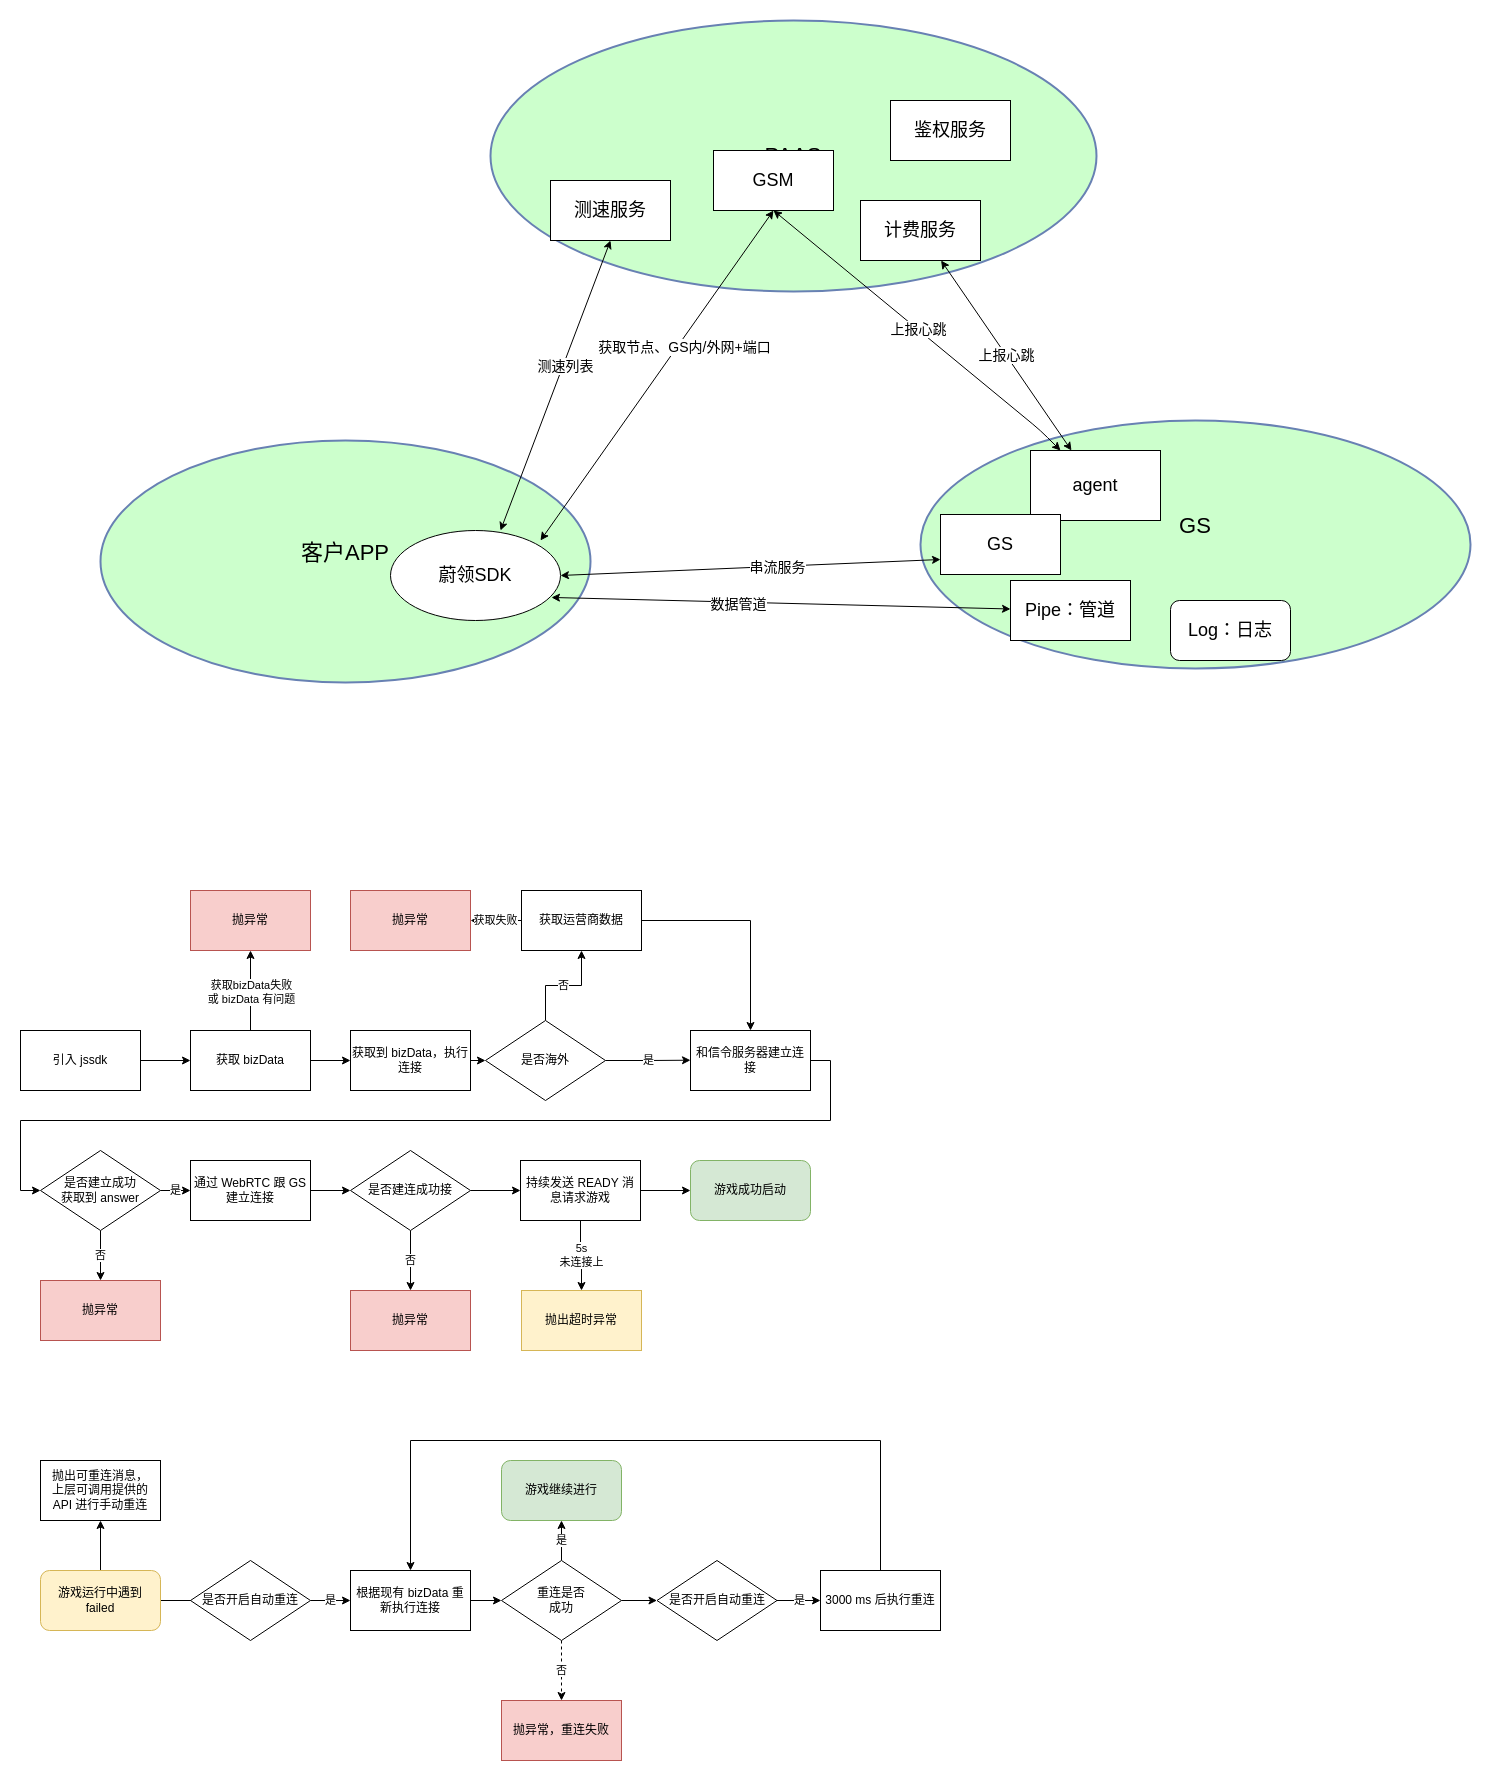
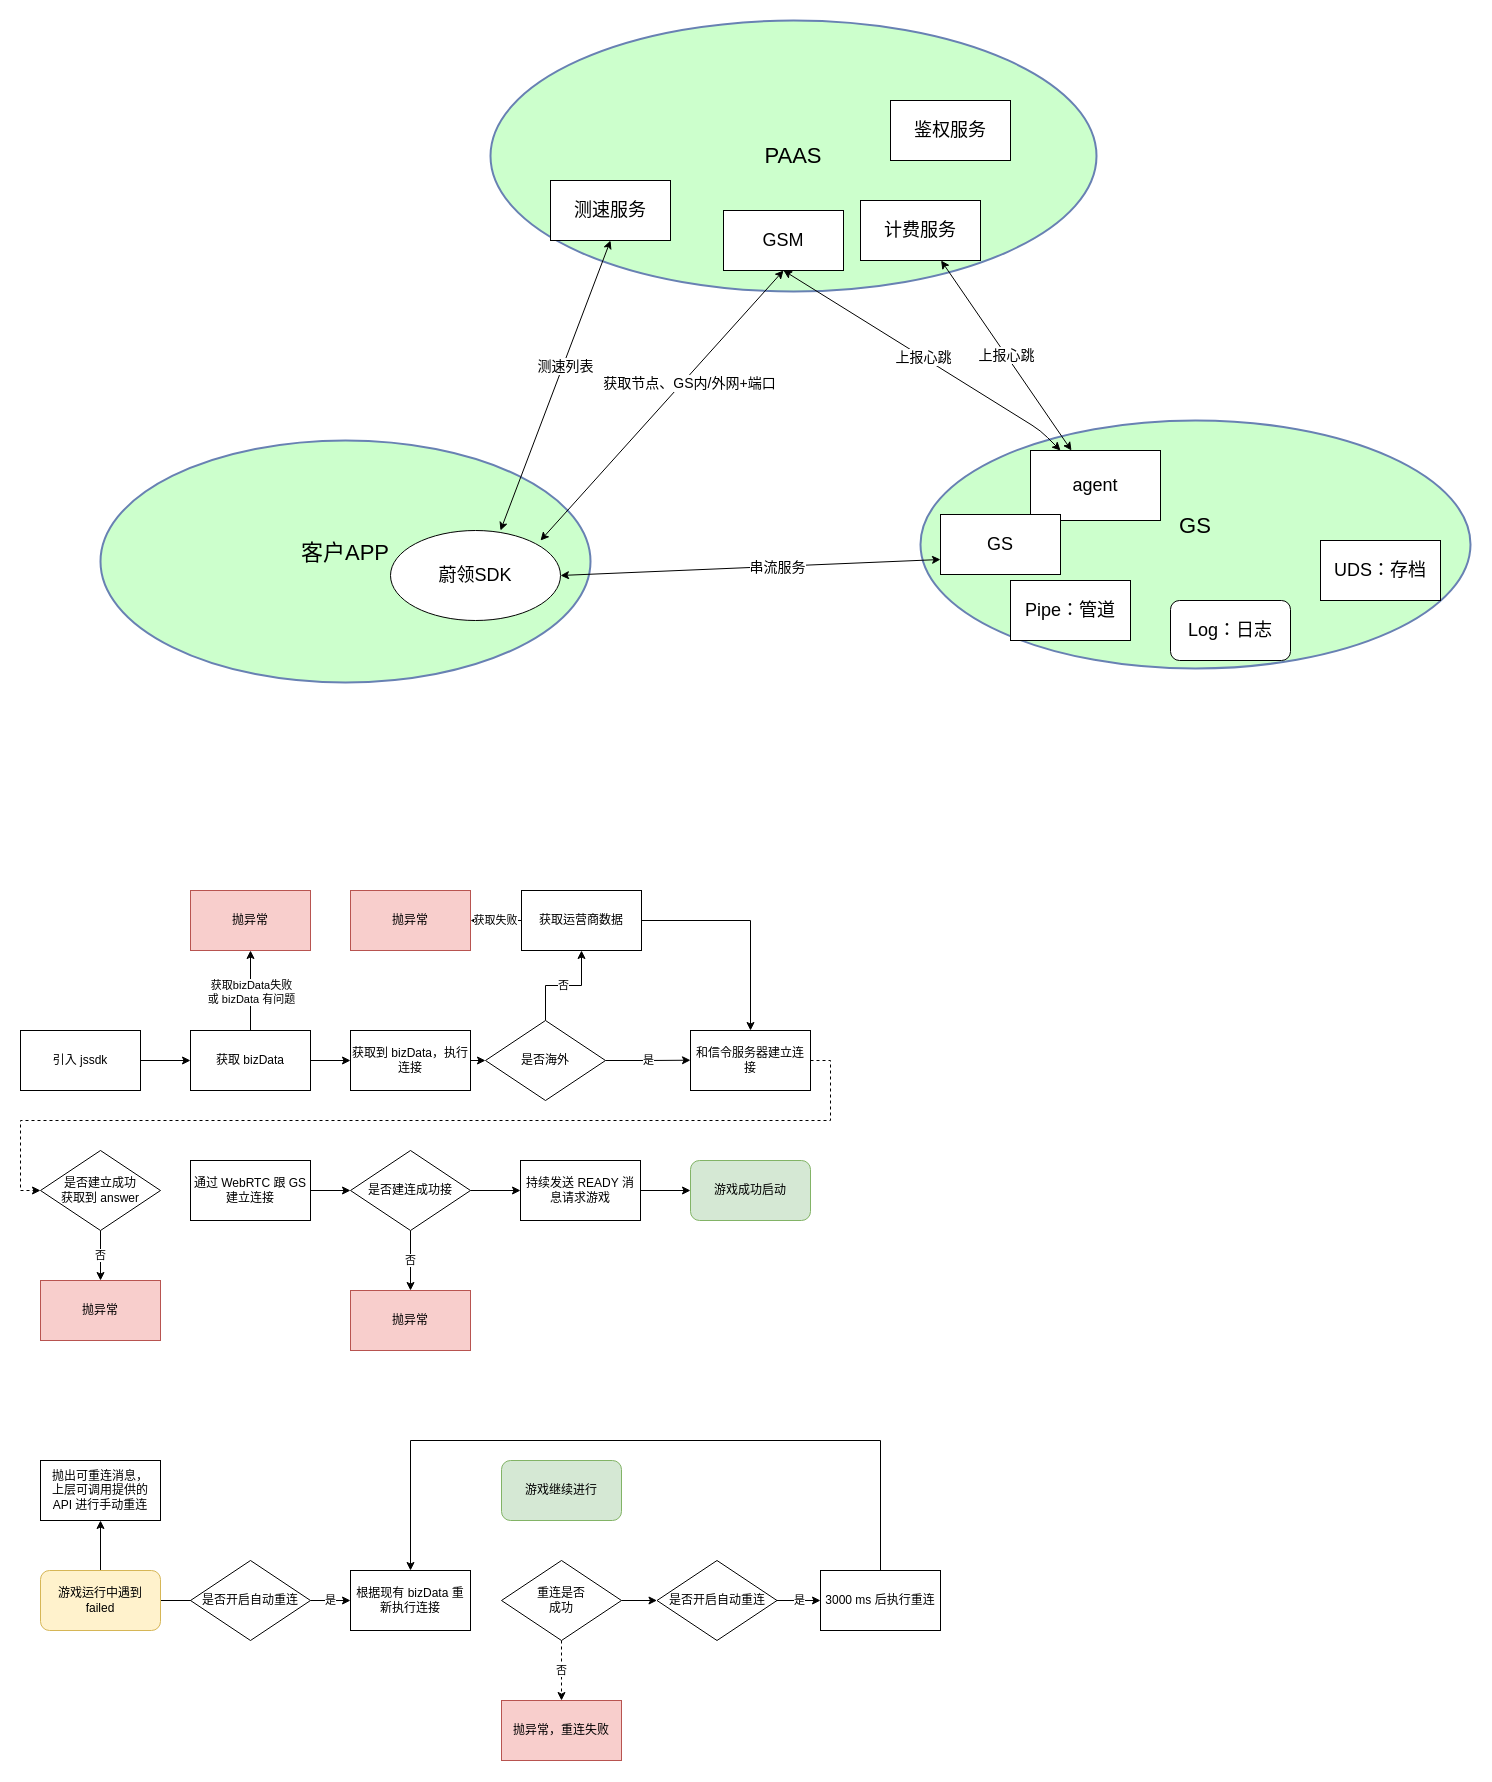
(774, 181) -> (784, 241)
none -> (1381, 571)
(781, 603) -> none
(425, 1121) -> (425, 1121)
(172, 1191) -> none
(581, 1253) -> none
(582, 1321) -> none
(562, 1544) -> none
(483, 1601) -> none
